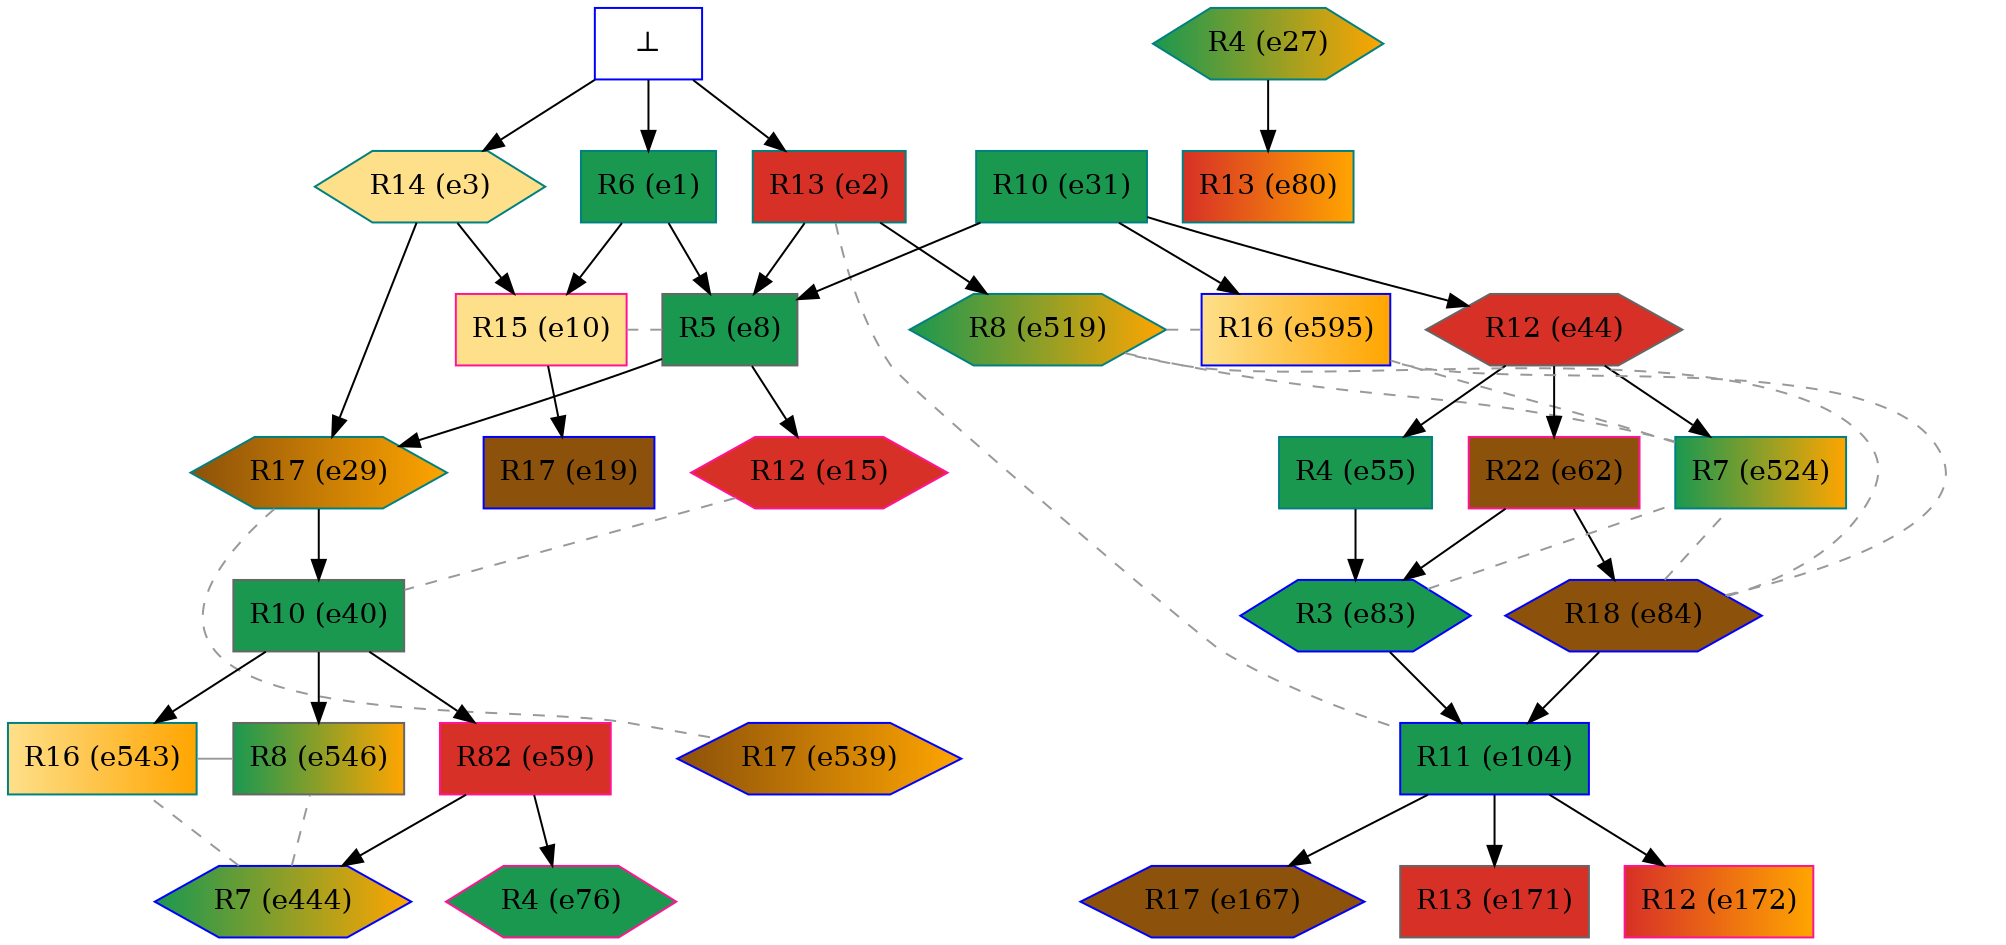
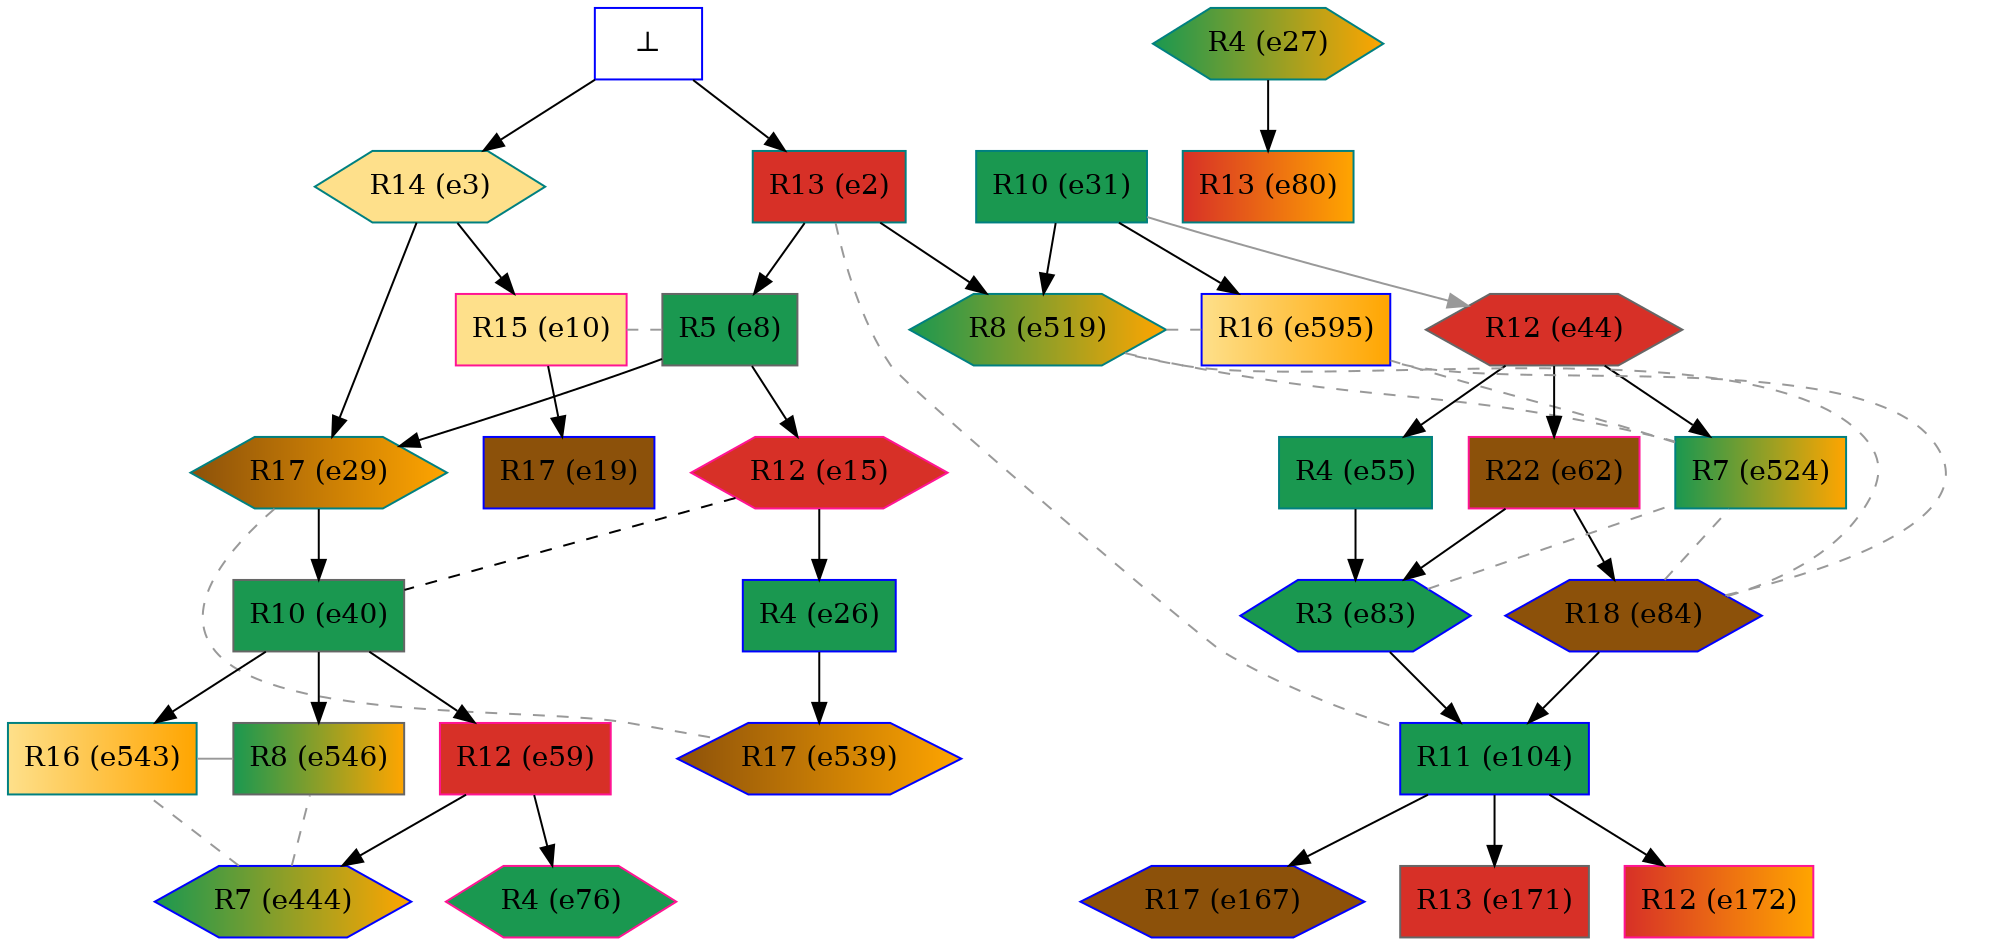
(648, 187) -> none
(899, 257) -> (1051, 248)
(1298, 260) -> (1298, 260)
(570, 544) -> (570, 544)
none -> (819, 616)
(525, 759) -> (525, 759)
